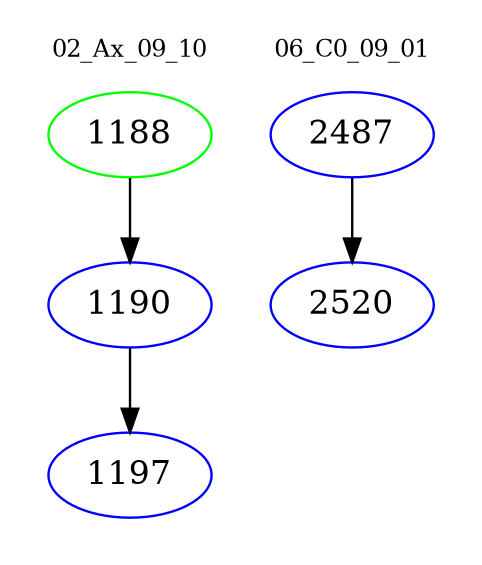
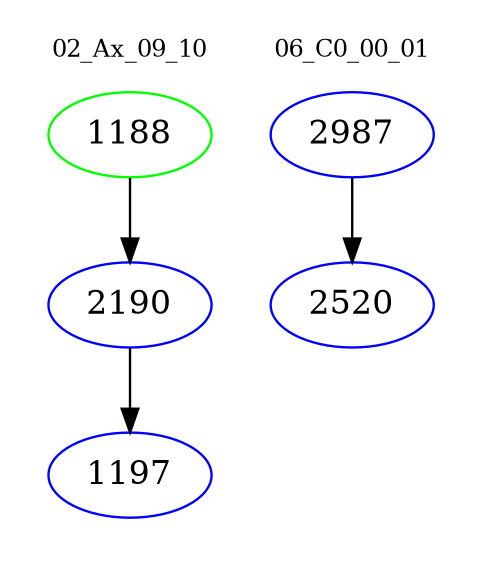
(352, 51) -> (352, 51)
(352, 135) -> (352, 135)
(130, 305) -> (130, 305)
